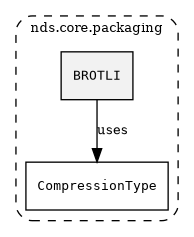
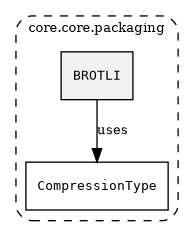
(97, 29) -> (97, 29)
